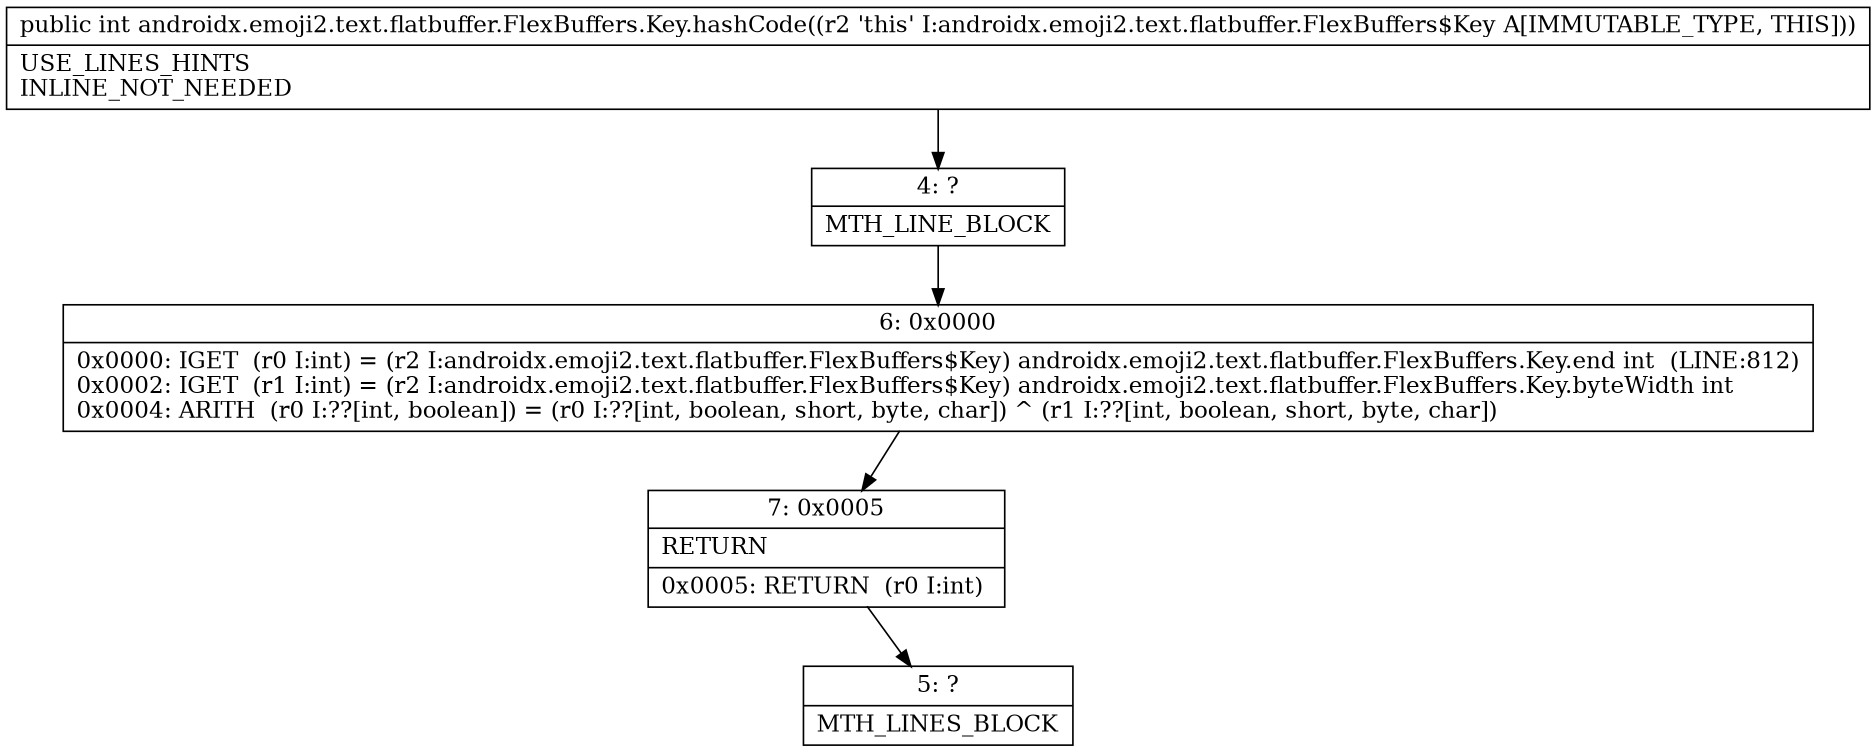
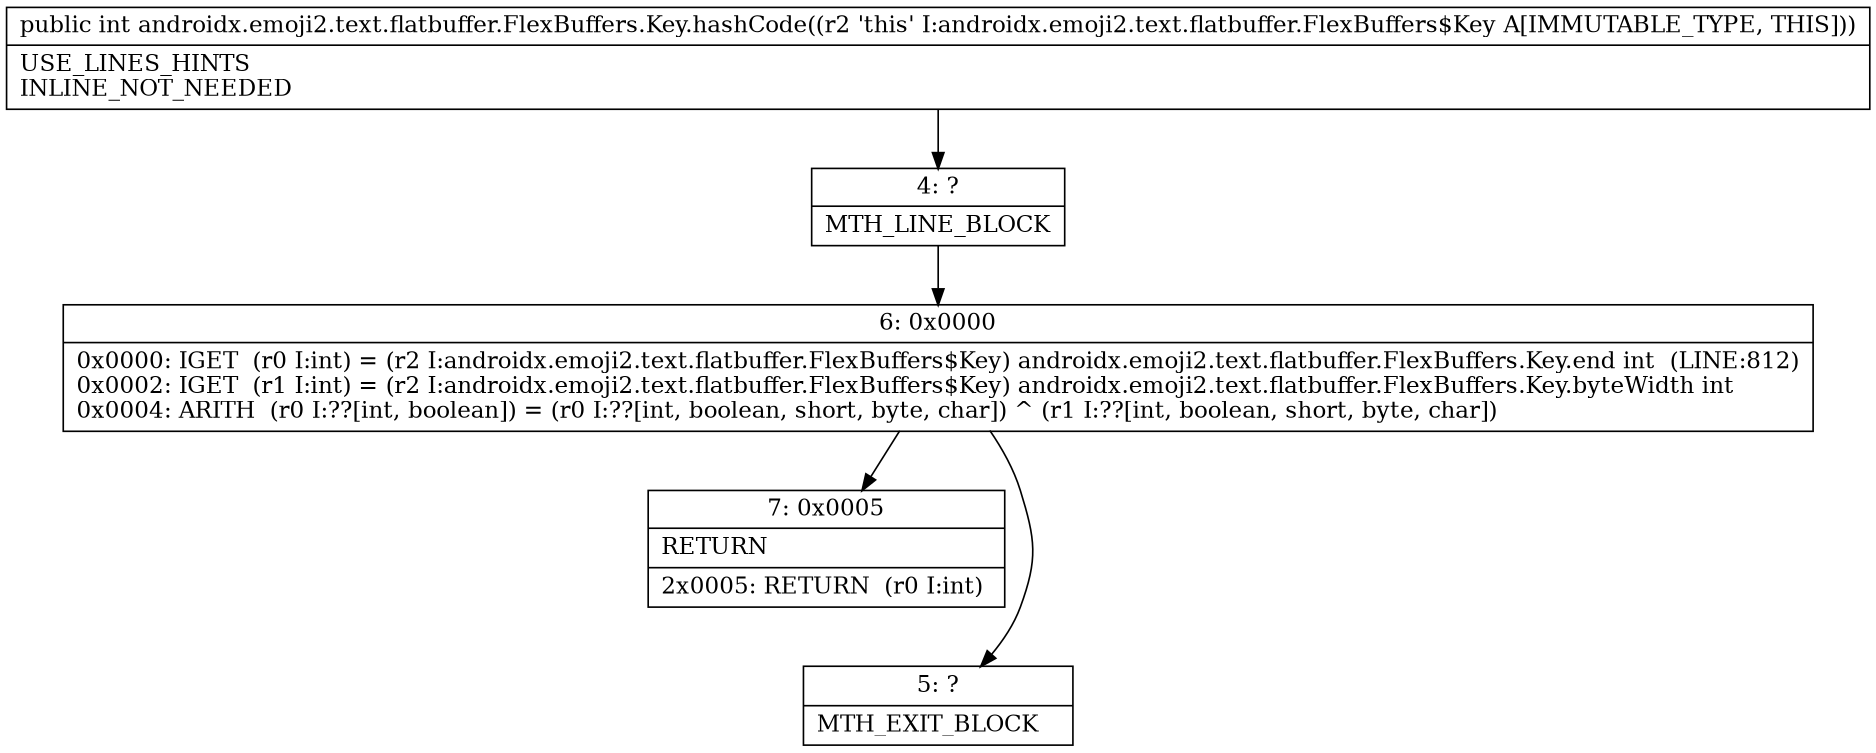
(826, 587) -> (826, 587)
(884, 630) -> (1032, 543)
(938, 725) -> (928, 725)
